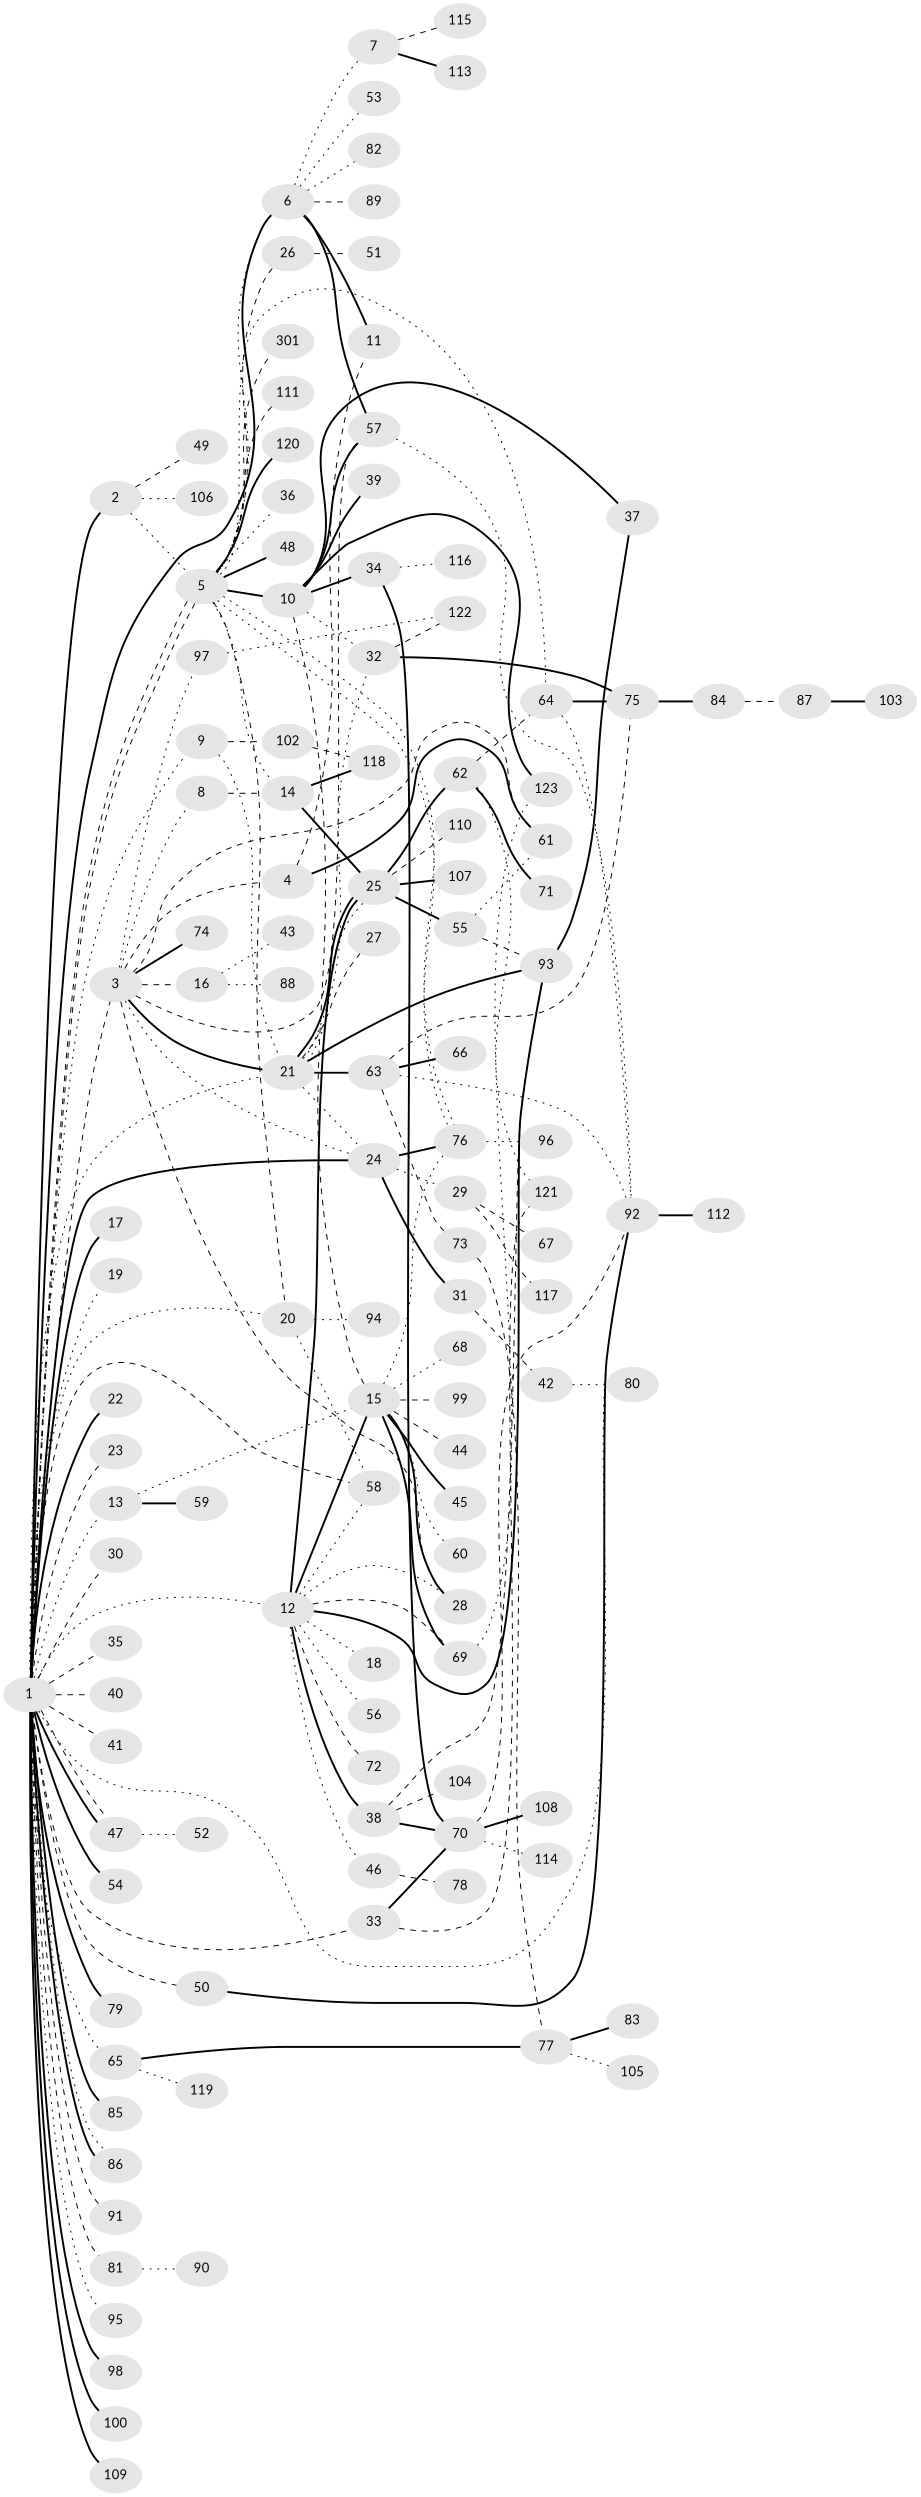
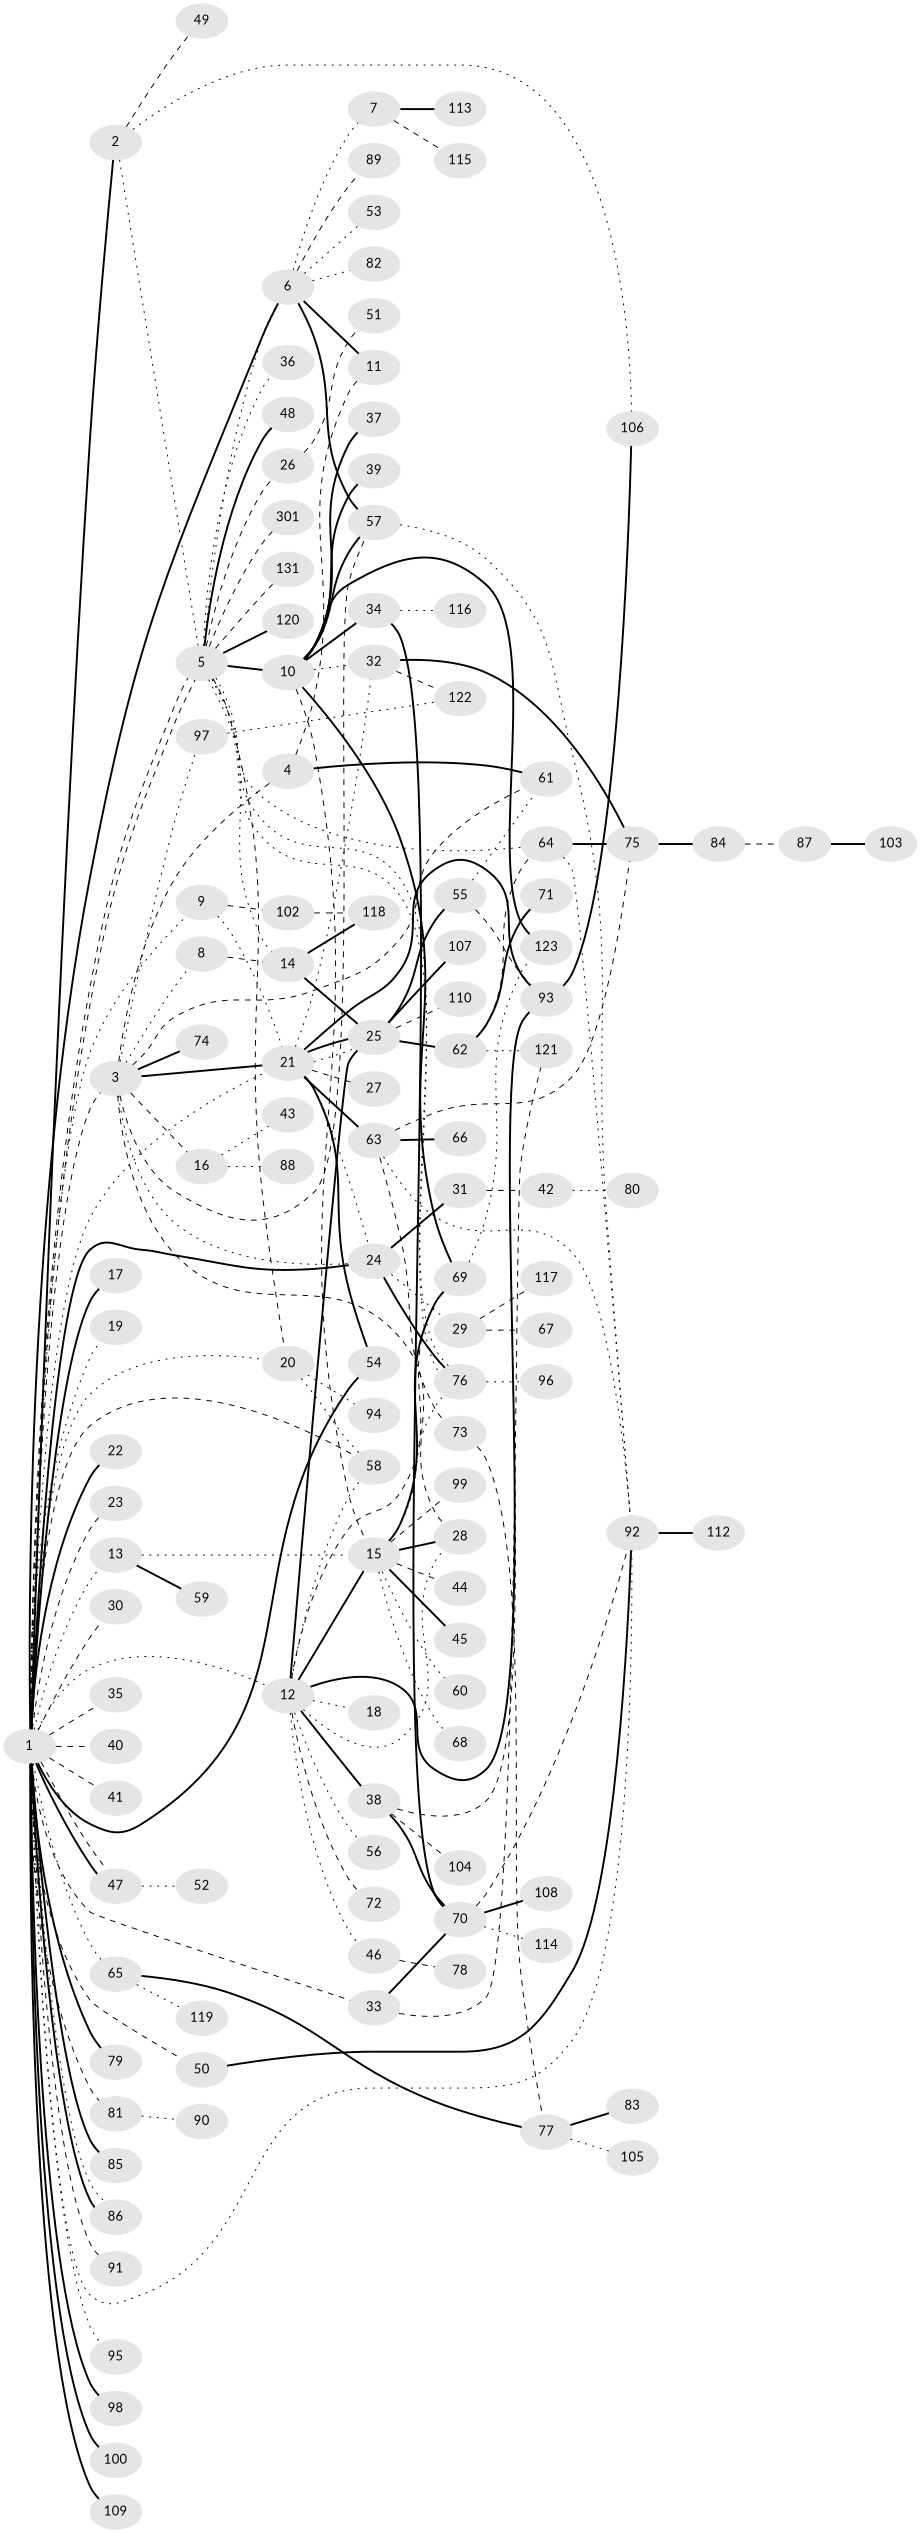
(288, 393) -> (288, 569)
(599, 744) -> (617, 719)
none -> (409, 870)
none -> (339, 1210)
